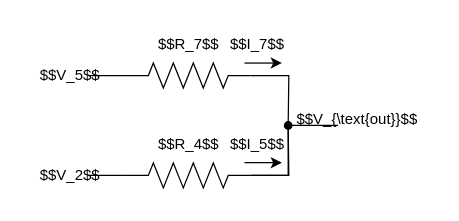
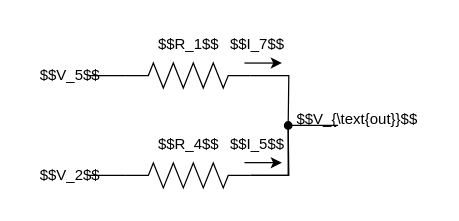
(189, 44) -> (189, 44)
